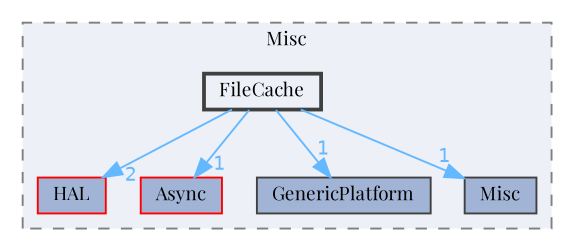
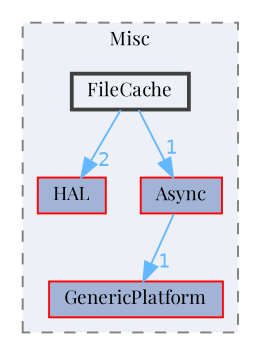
(297, 136) -> (163, 239)
(344, 196) -> (136, 299)
(501, 196) -> none
